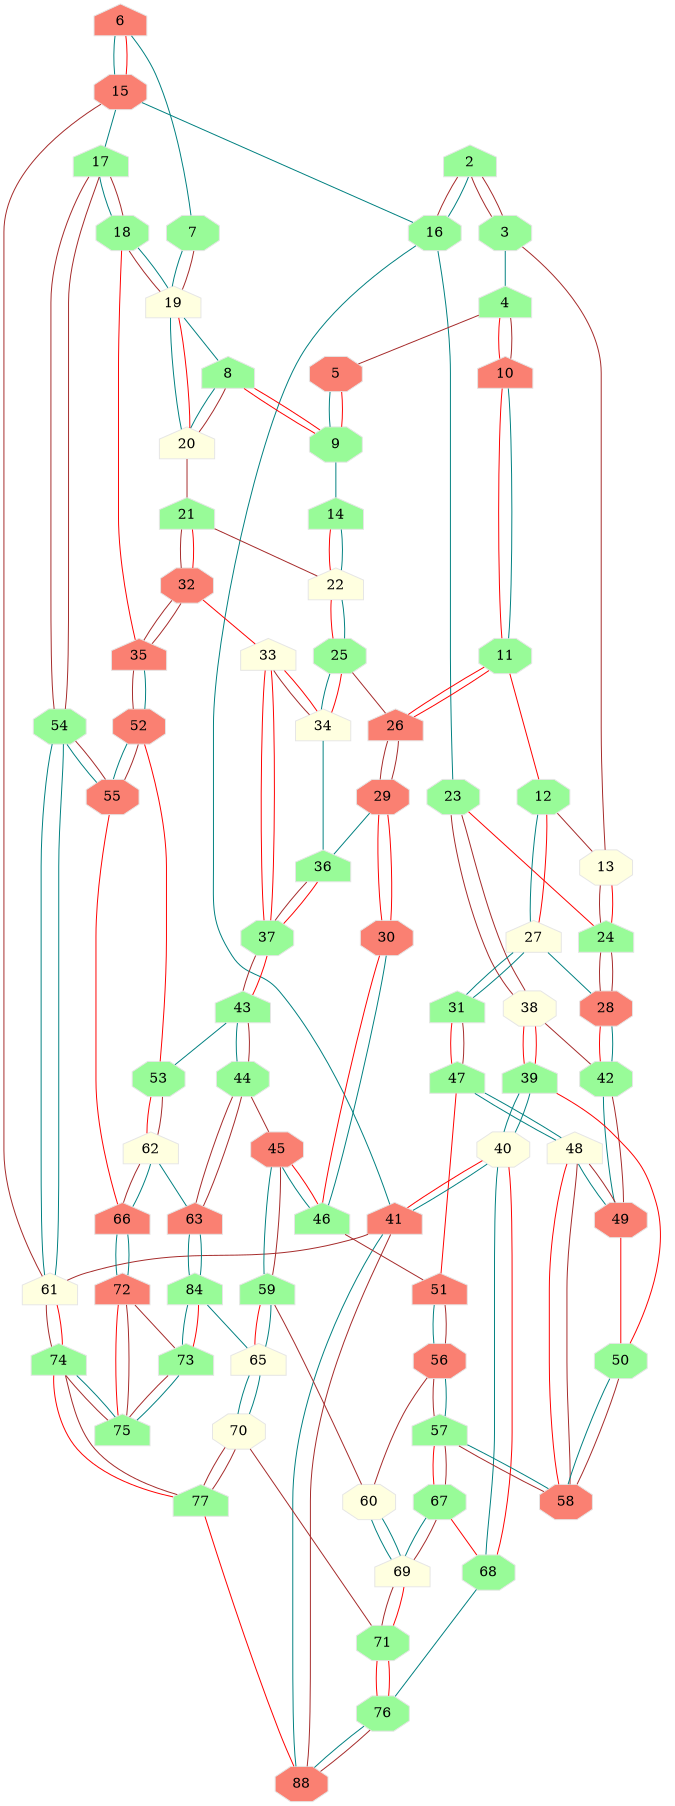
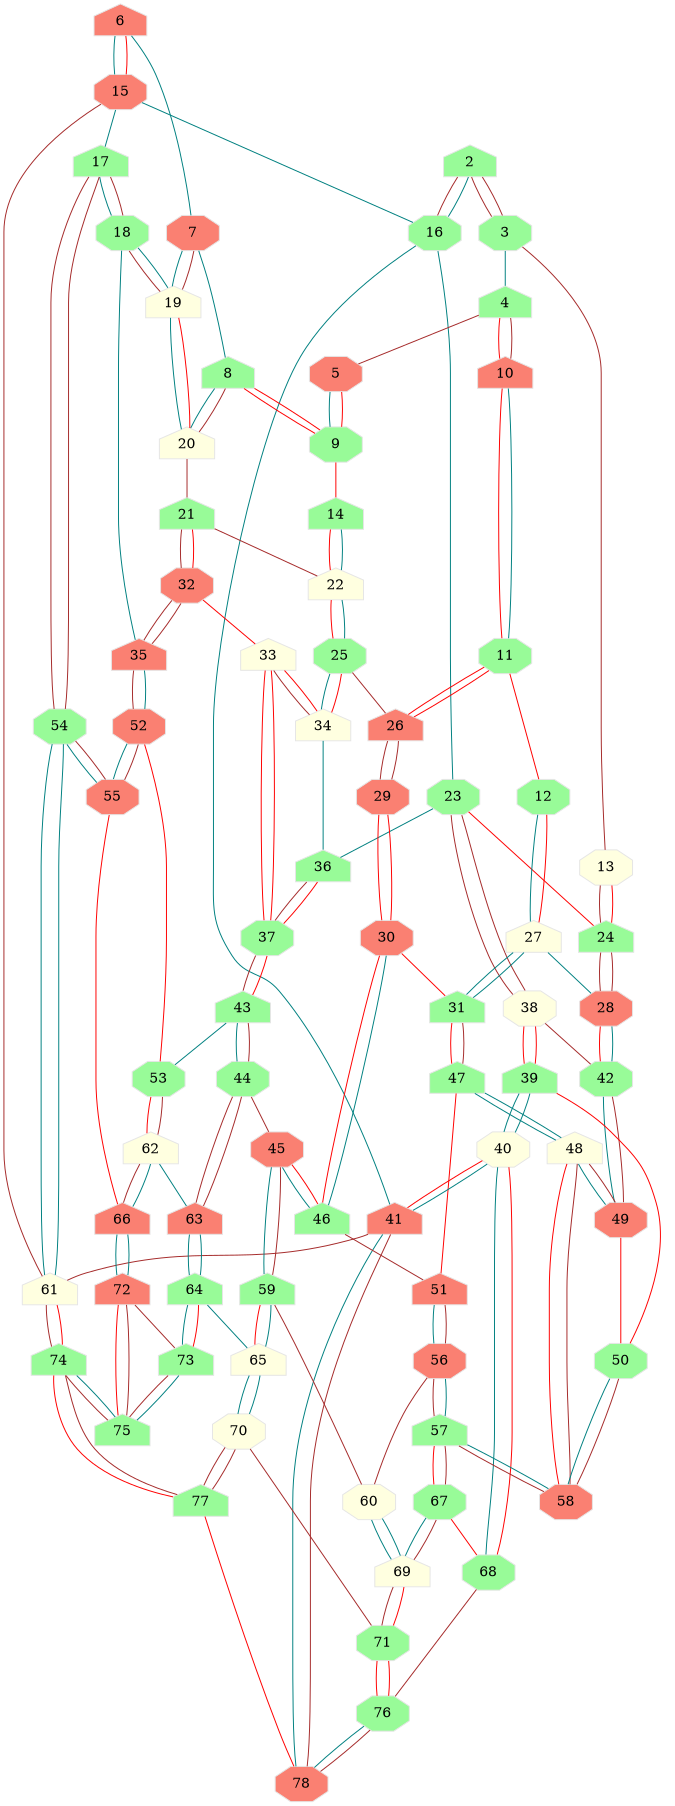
(193, 233) -> (193, 233)
(201, 339) -> (214, 304)
(118, 446) -> (118, 446)
(336, 480) -> (336, 480)
(575, 832) -> none
(352, 834) -> (396, 828)
none -> (423, 975)
(195, 1291) -> (195, 1291)
(436, 1643) -> (436, 1643)
(302, 1784) -> (302, 1784)
